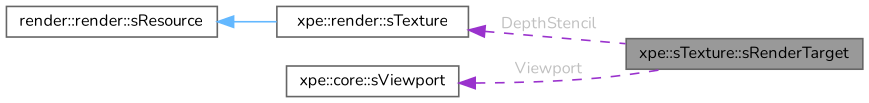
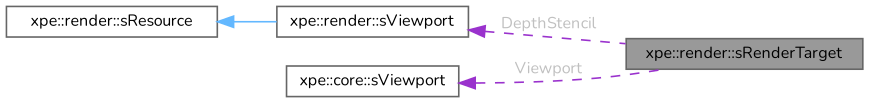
(112, 22) -> (112, 22)
(373, 22) -> (373, 22)
(744, 54) -> (744, 54)
